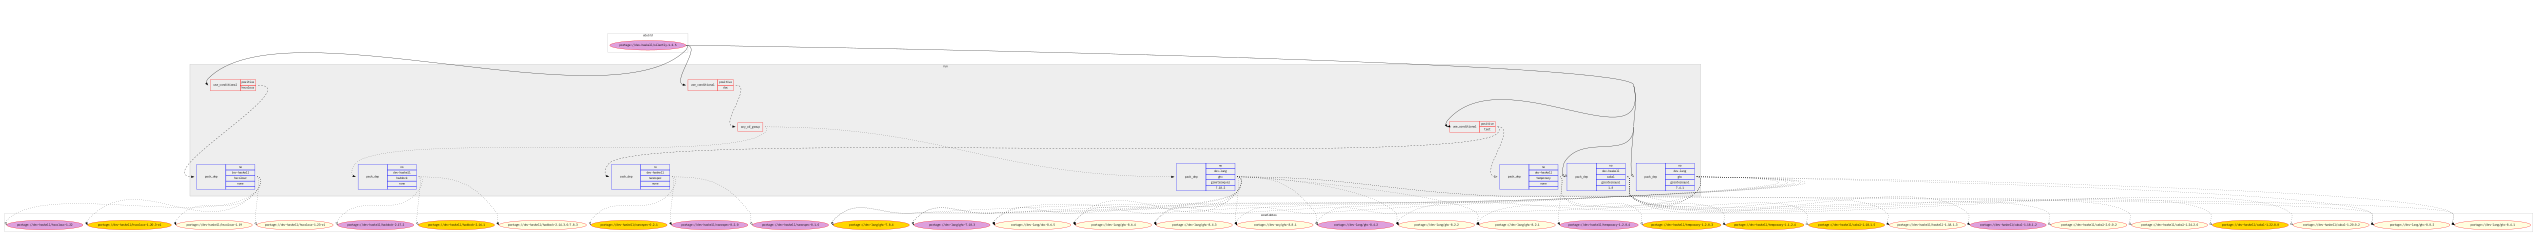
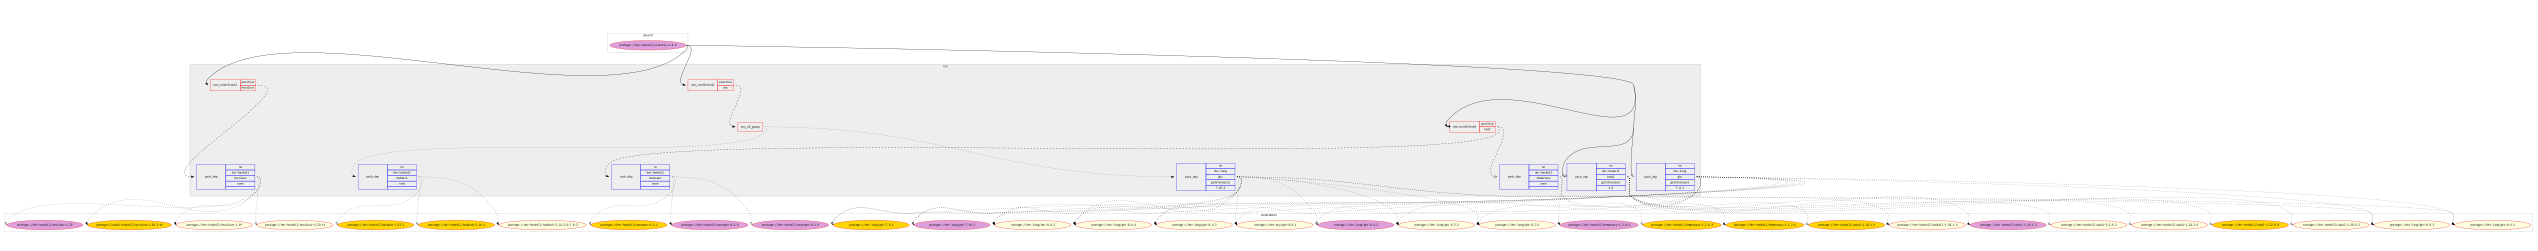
(130, 225) -> (130, 225)
(376, 225) -> (376, 225)
